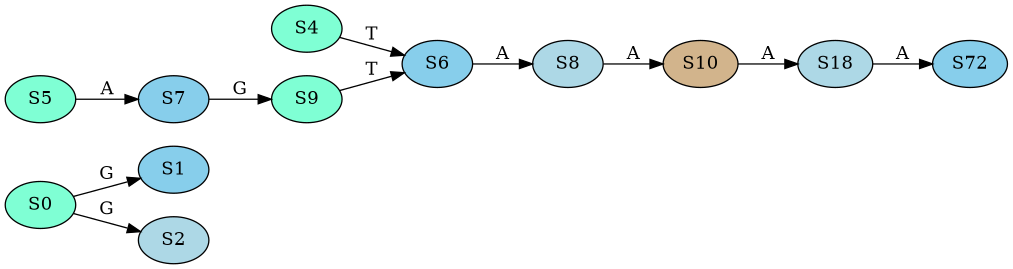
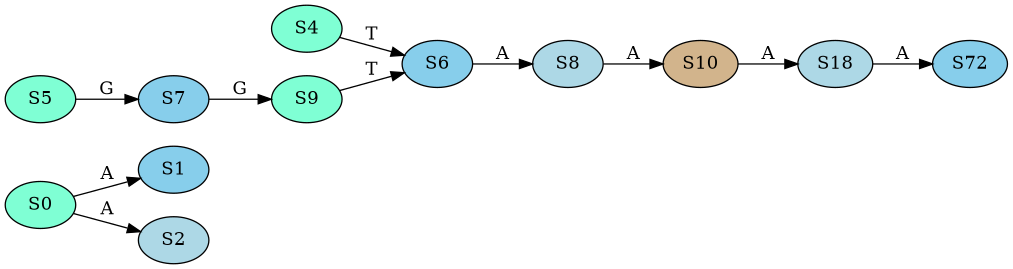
(107, 89) -> (107, 89)
(107, 174) -> (107, 174)
(107, 210) -> (107, 210)
